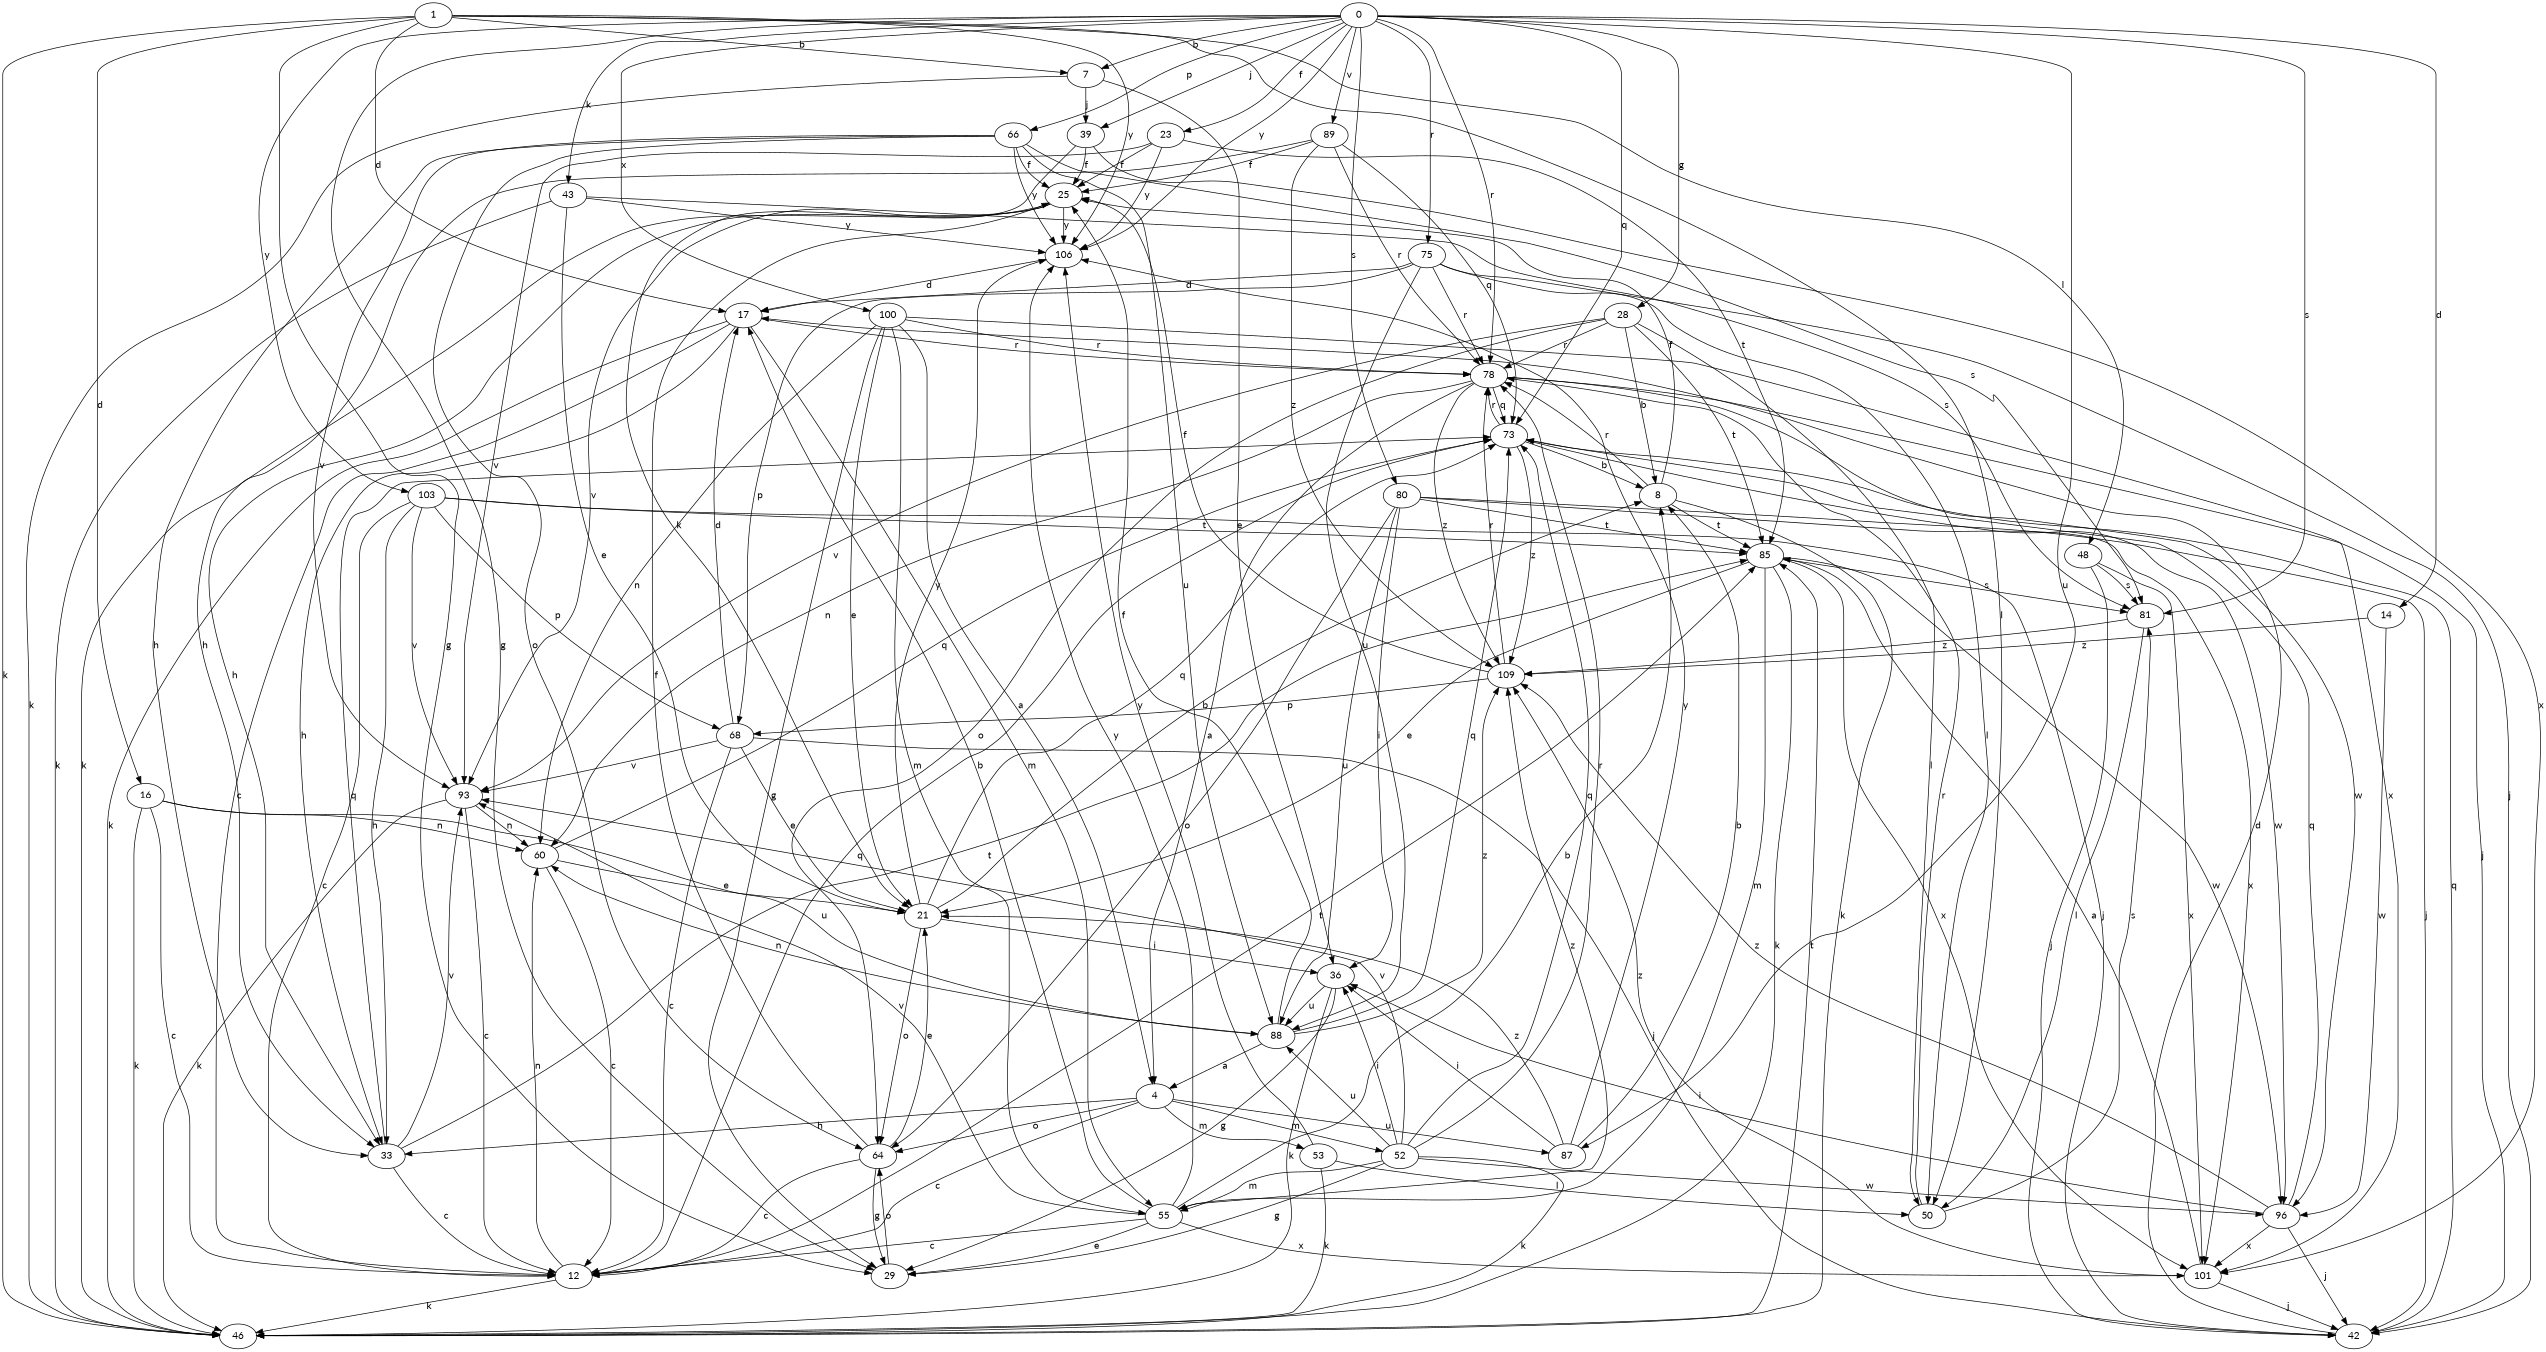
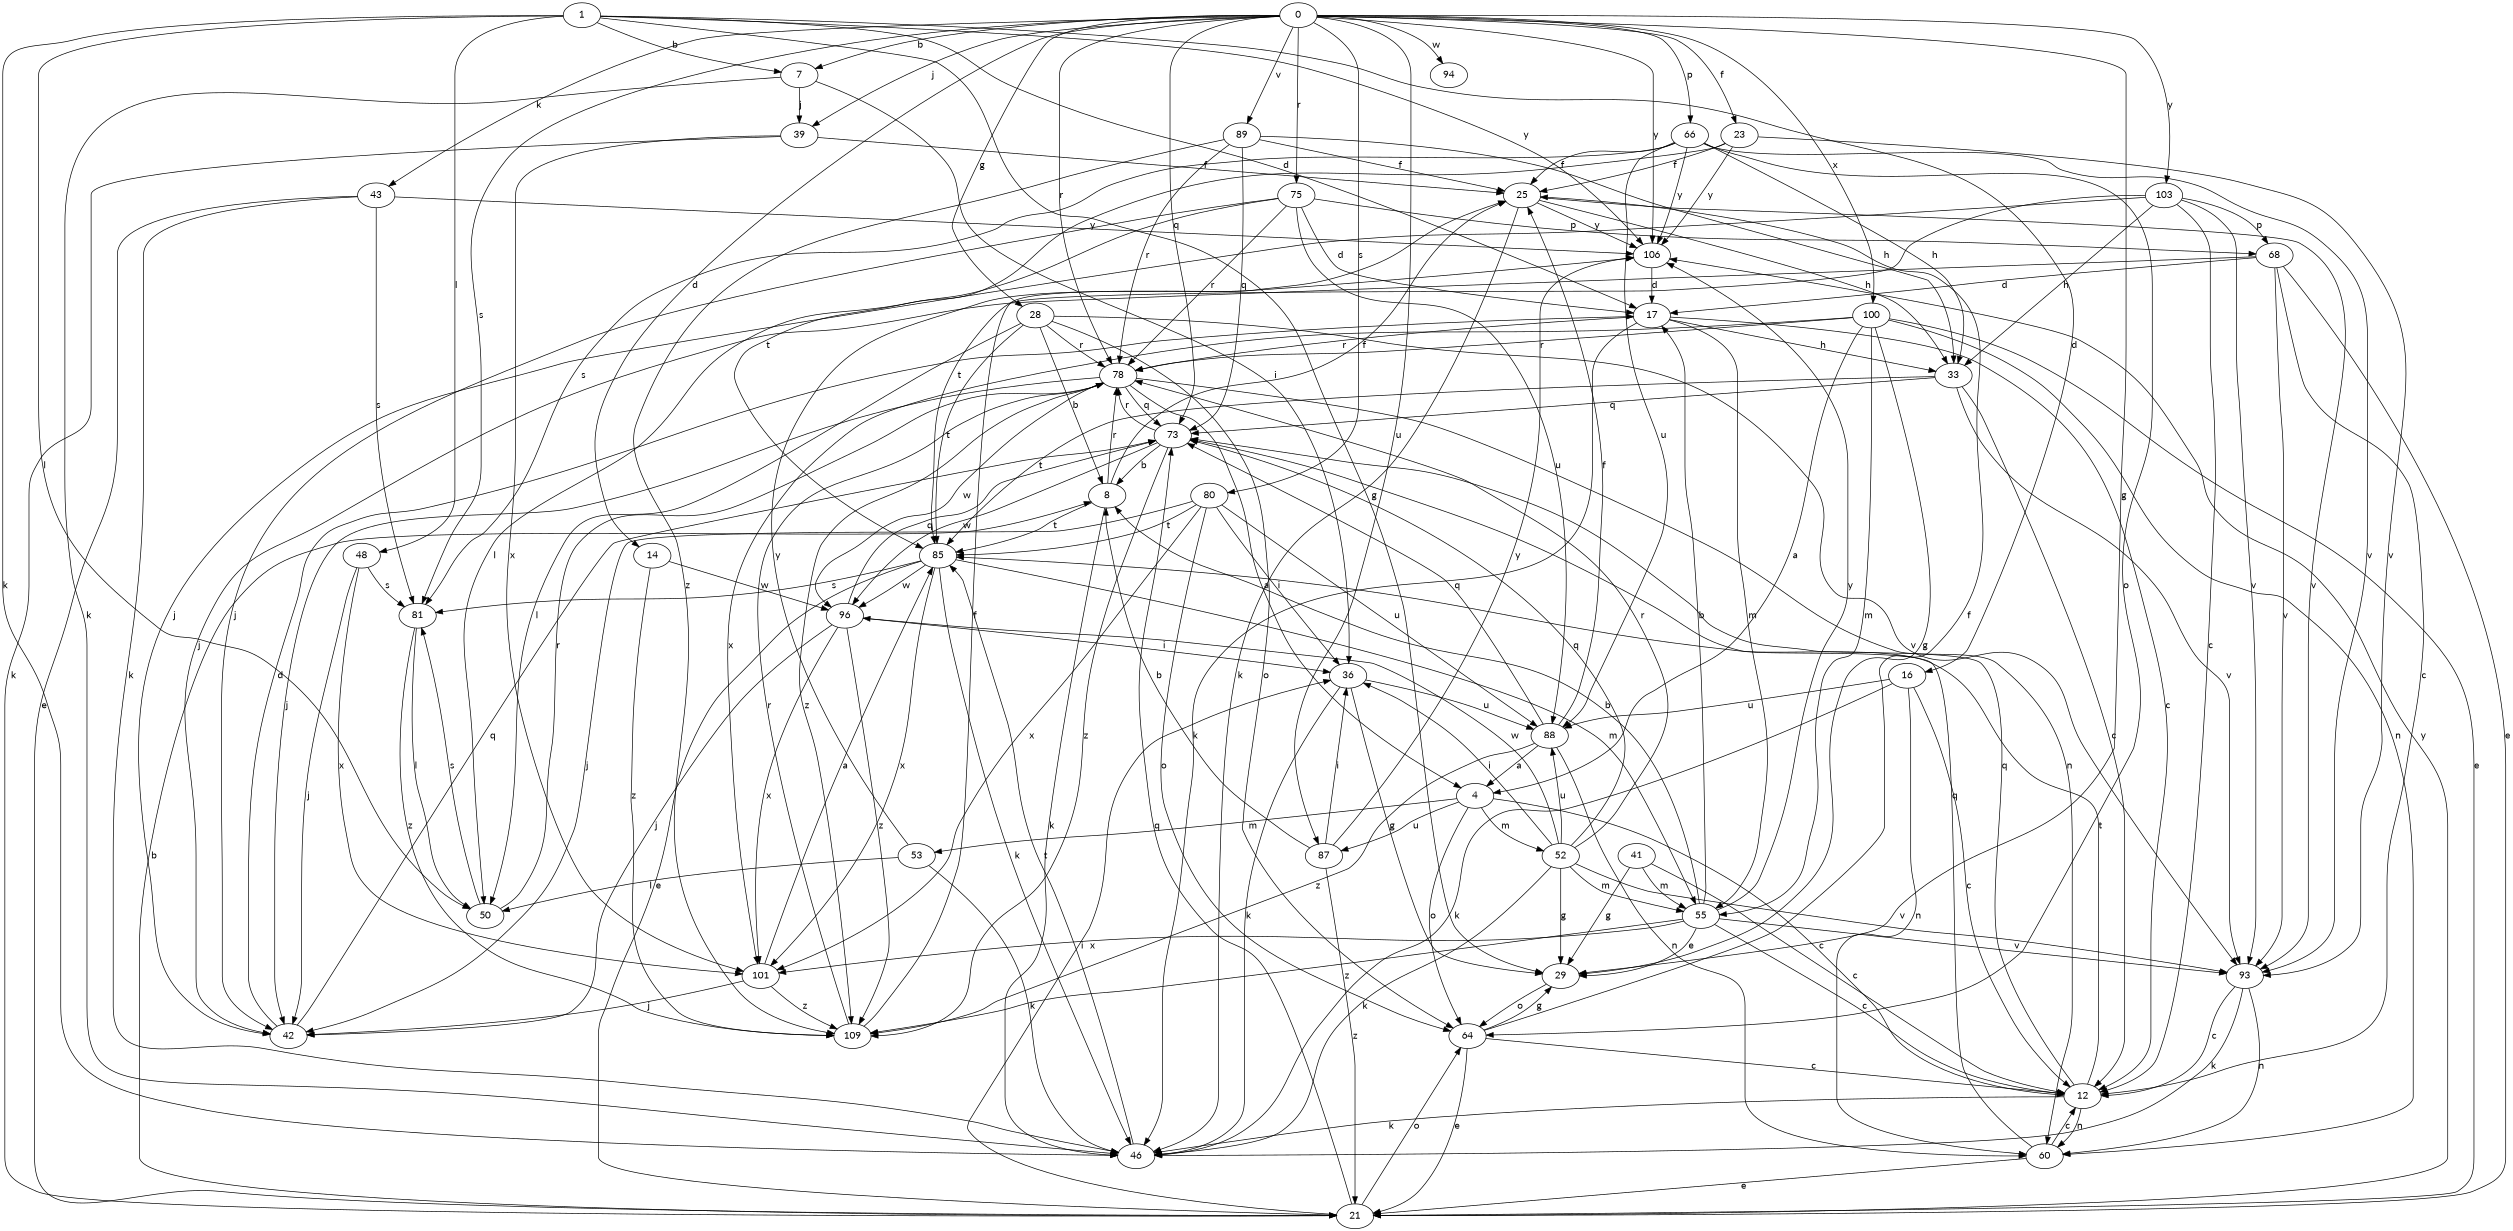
none -> (1449, 75)
(1240, 526) -> (1276, 376)
(1125, 715) -> none
none -> (1637, 856)
(774, 1126) -> none
